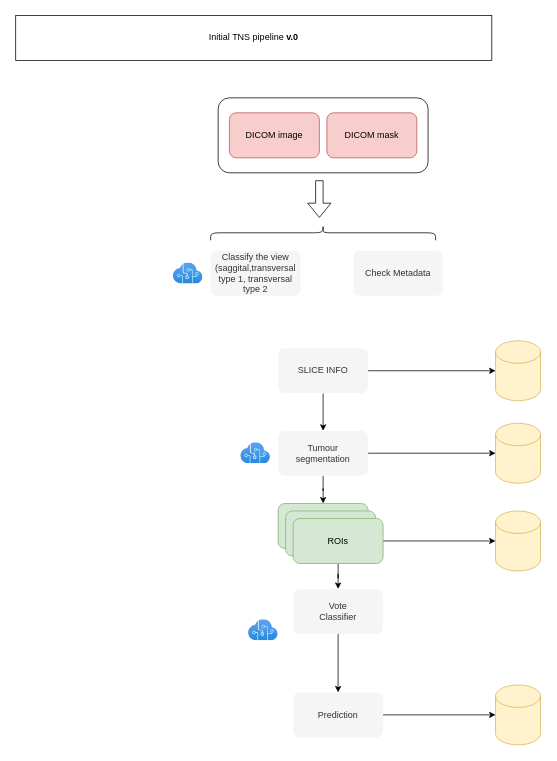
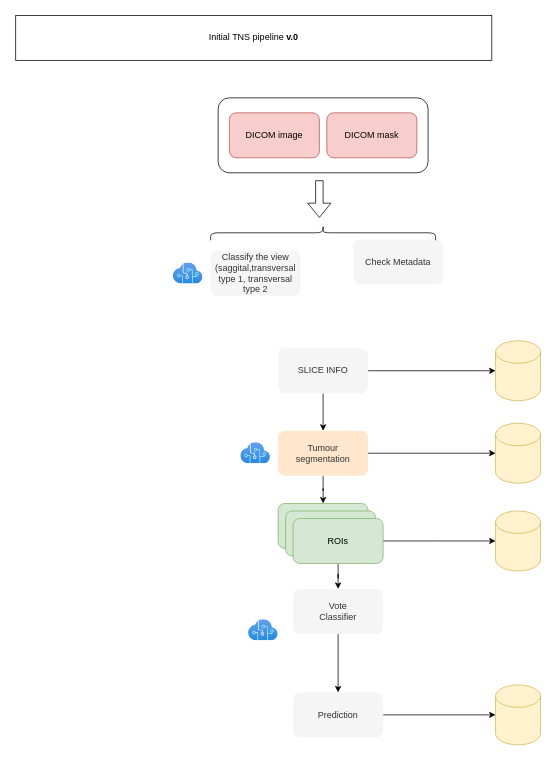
(398, 273) -> (398, 262)
(323, 453) -> (323, 453)
